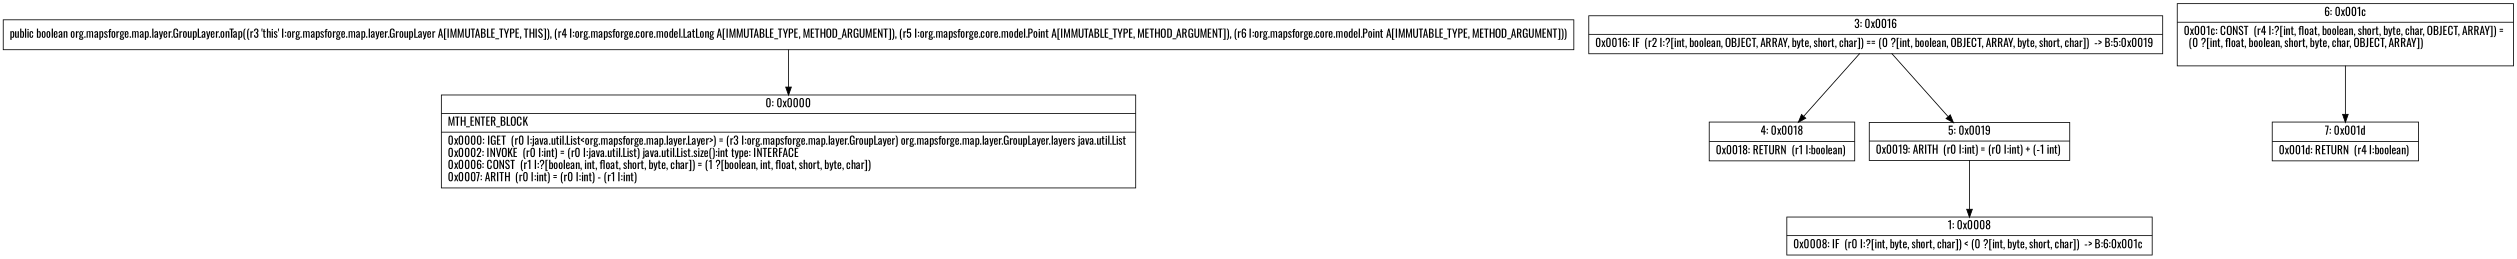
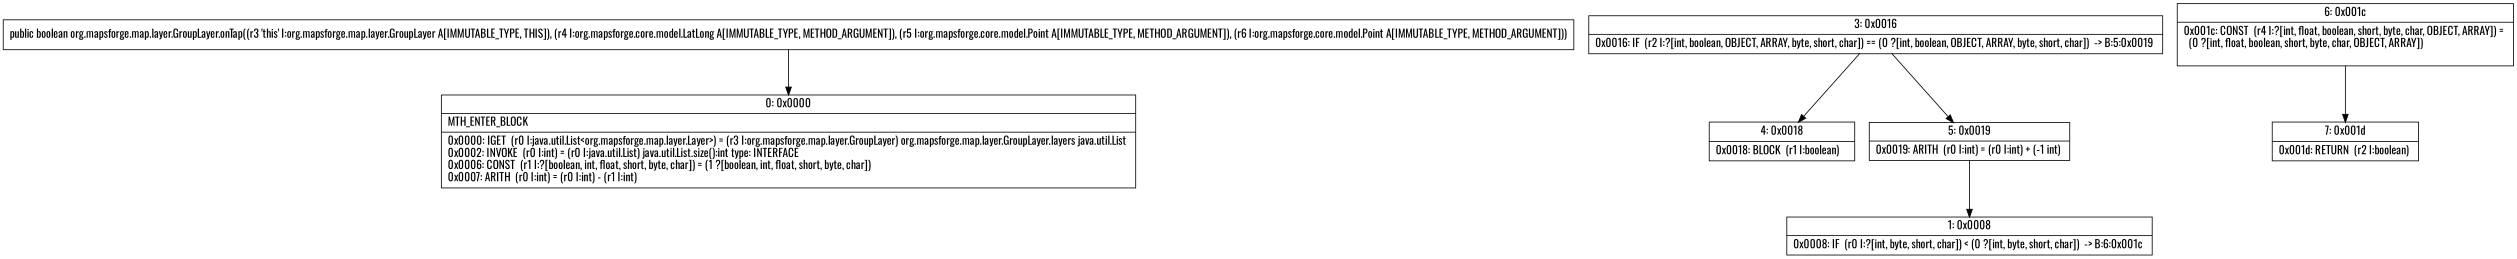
(1782, 151) -> (1779, 151)
(2345, 151) -> (2345, 151)
